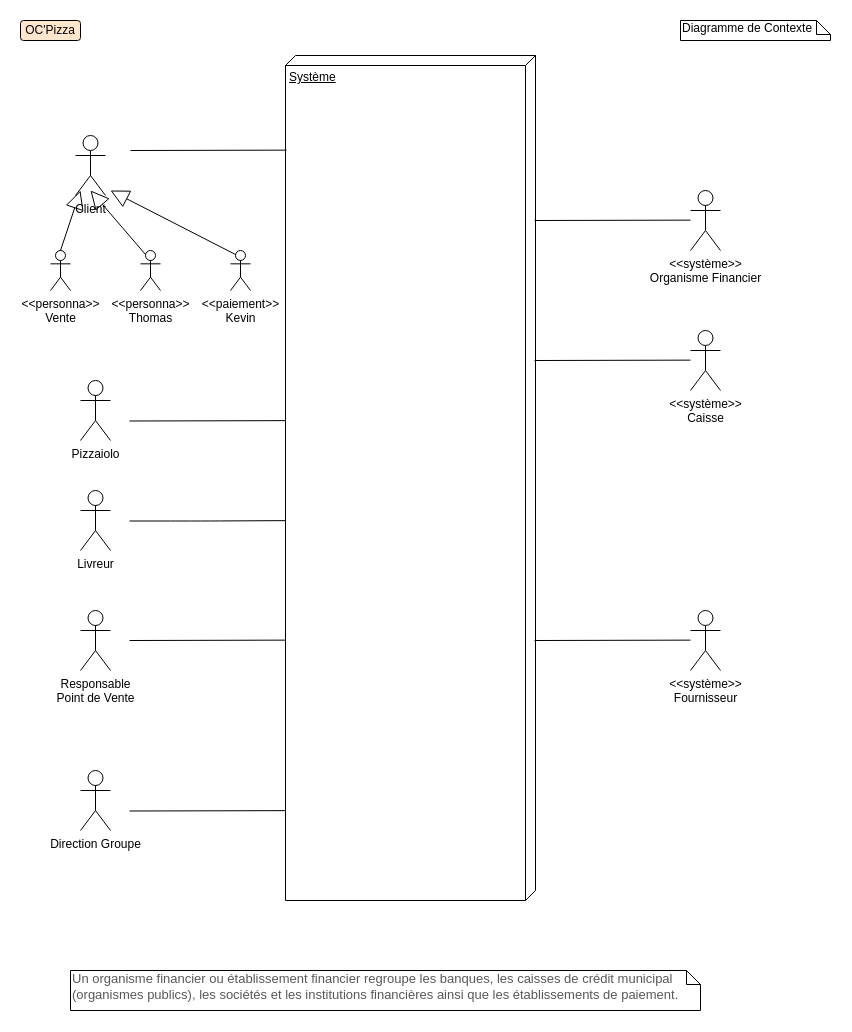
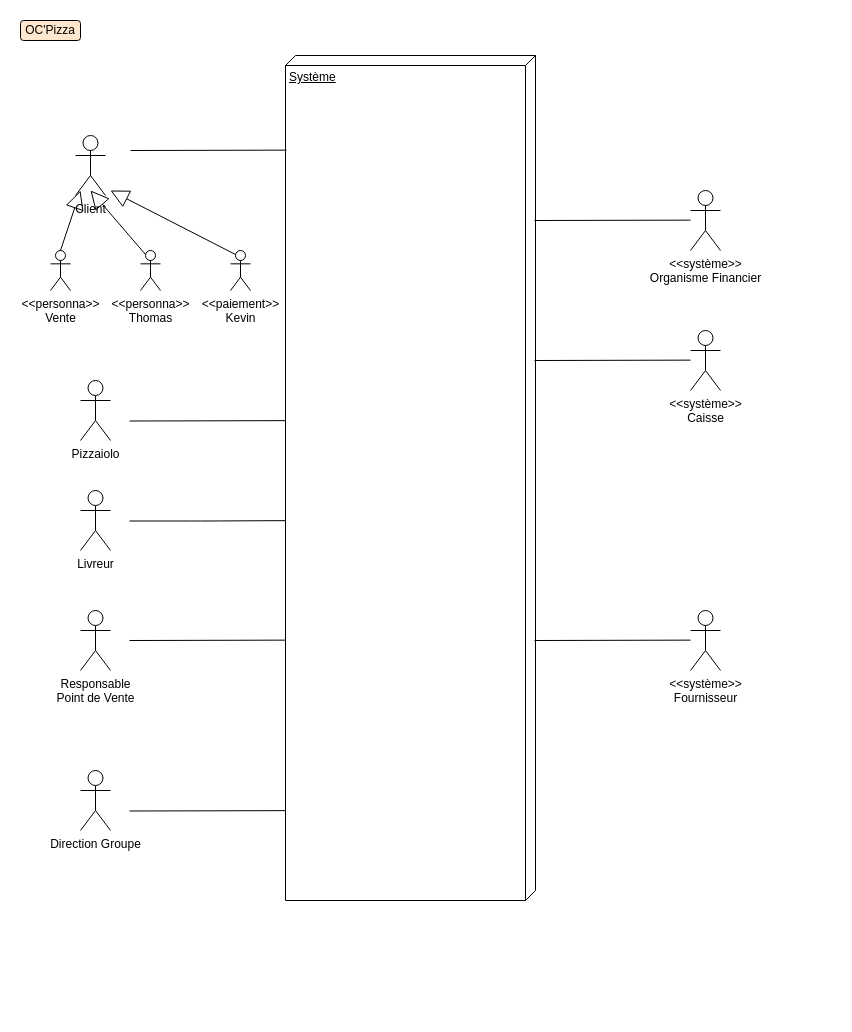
(756, 31) -> none
(386, 991) -> none
